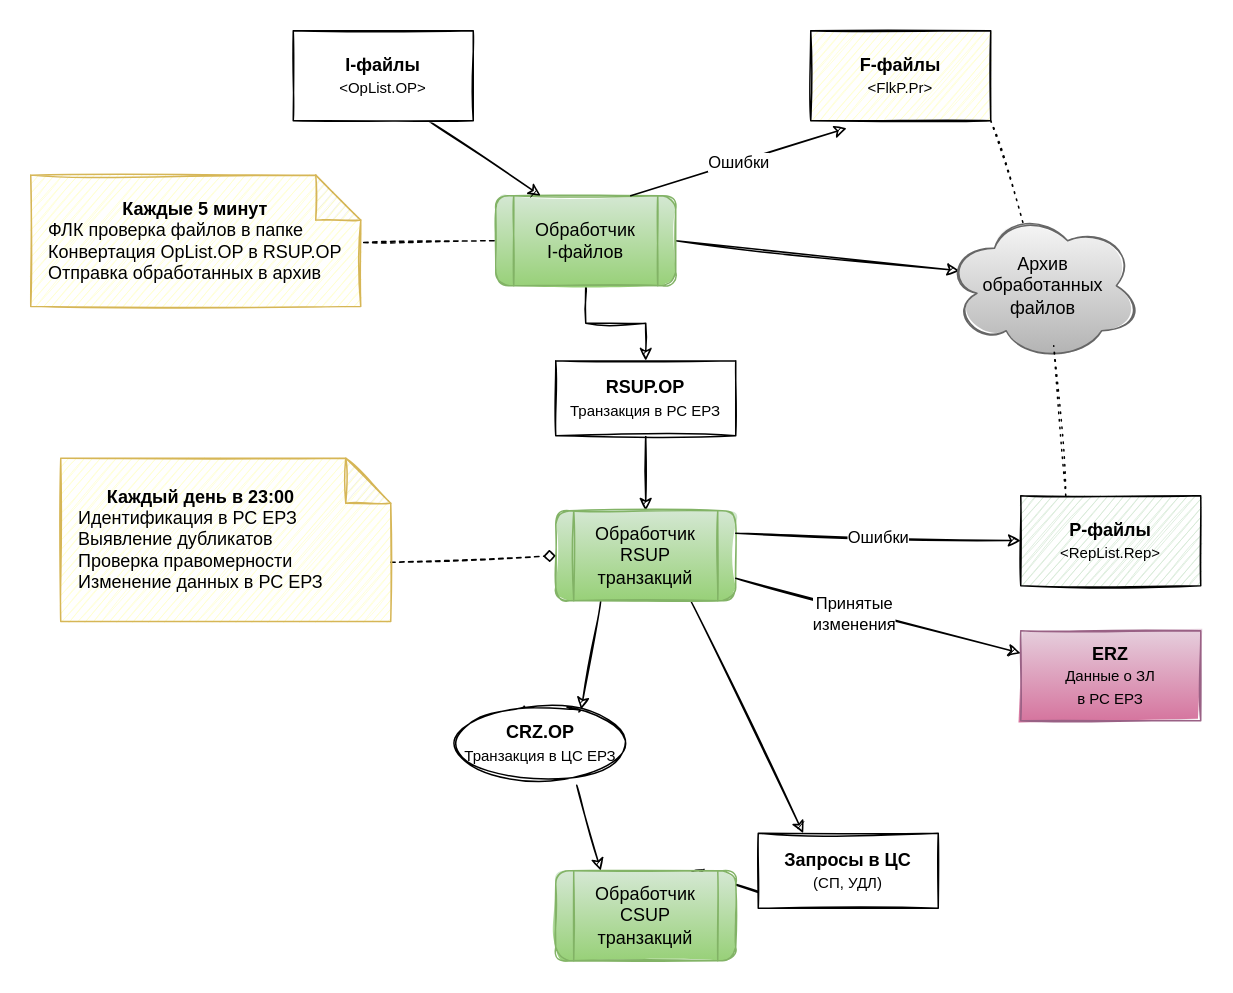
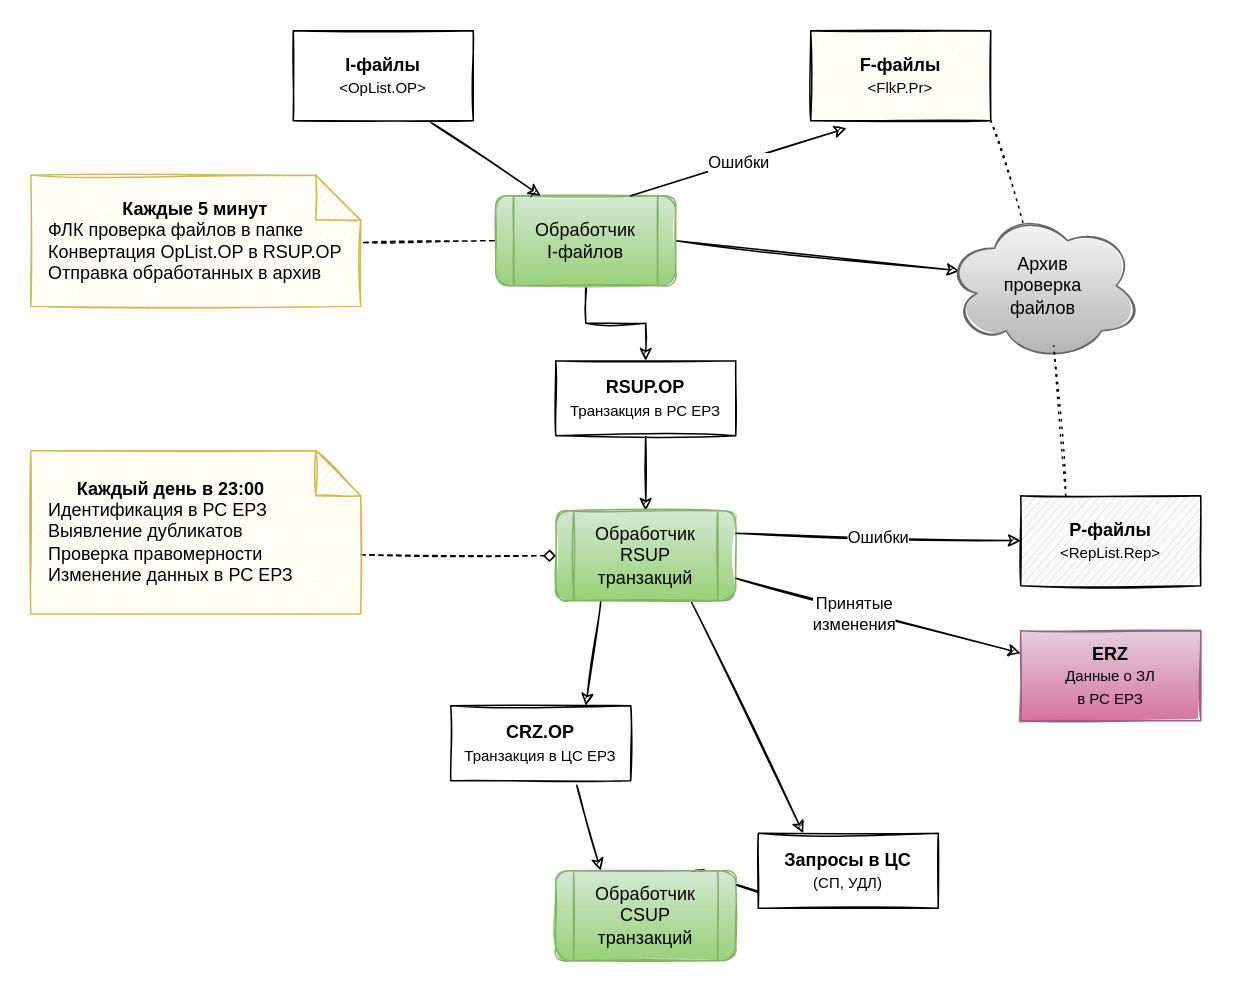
(1043, 286) -> (1043, 286)
(226, 540) -> (196, 532)
(541, 743) -> (541, 743)
